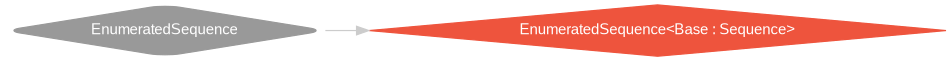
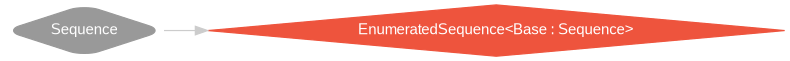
(165, 31) -> (84, 31)
